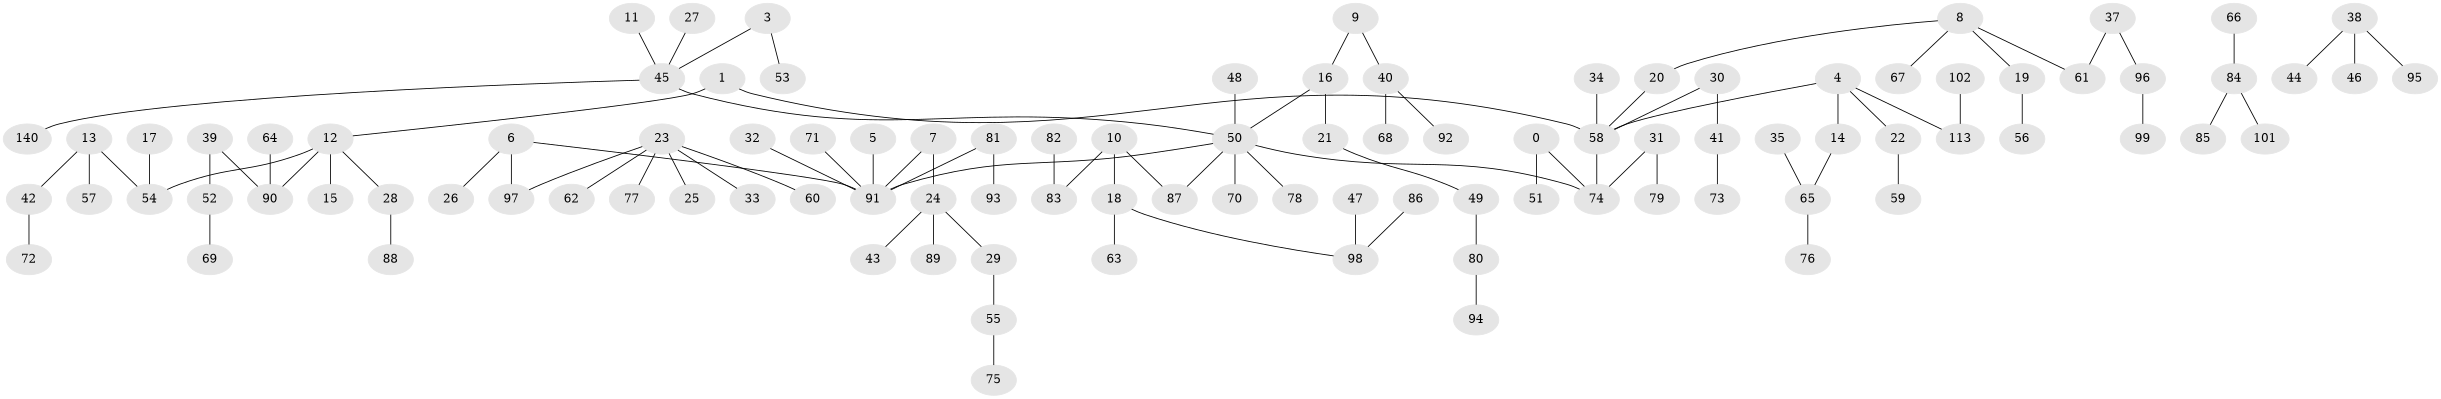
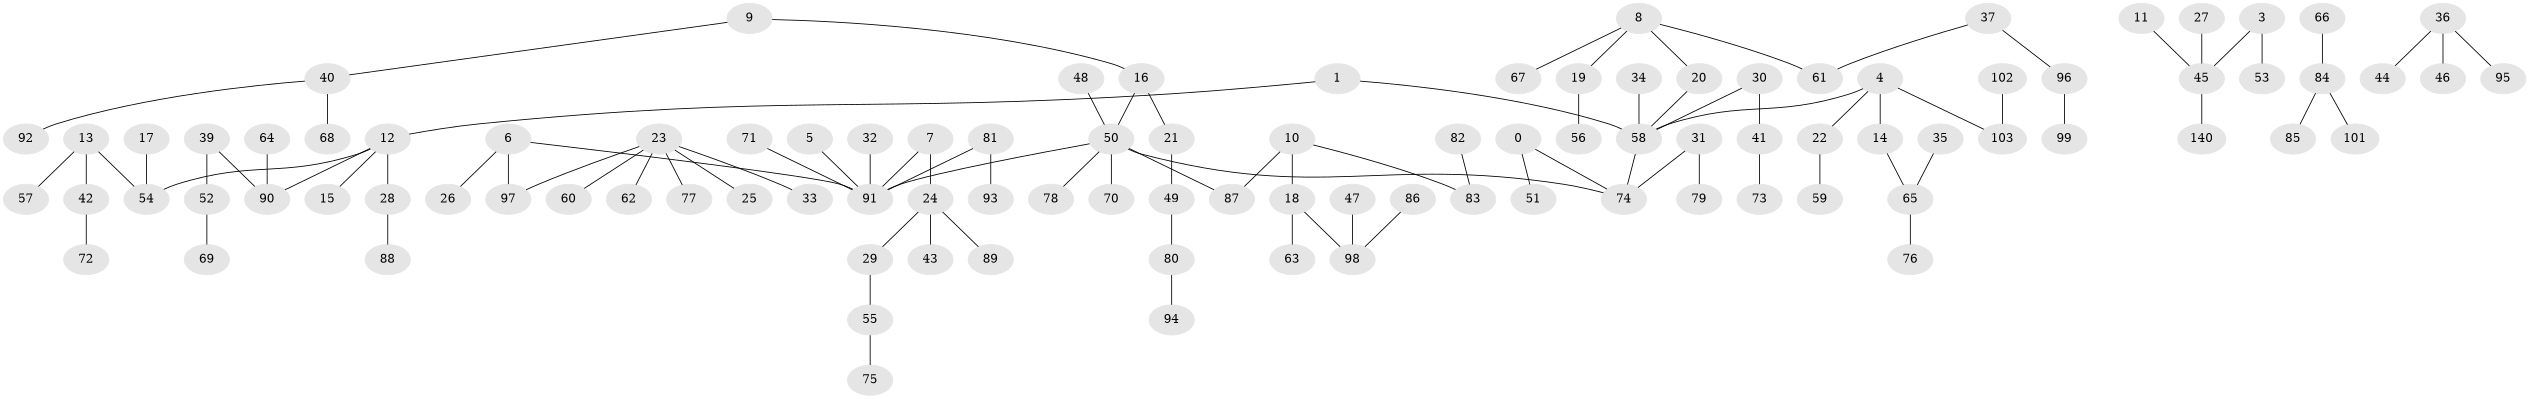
(2355, 18) -> (2443, 18)
(851, 119) -> none
(1960, 139) -> (2002, 139)
